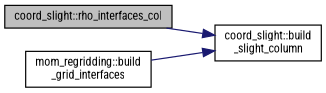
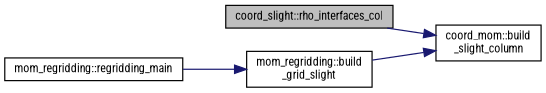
(268, 43) -> (489, 43)
(88, 69) -> (309, 69)
none -> (94, 69)
